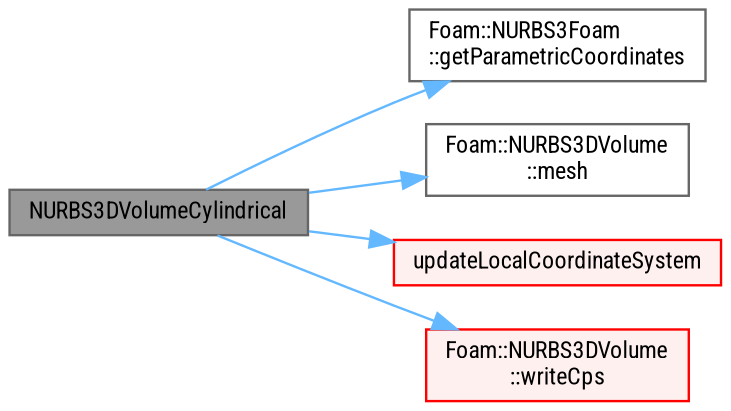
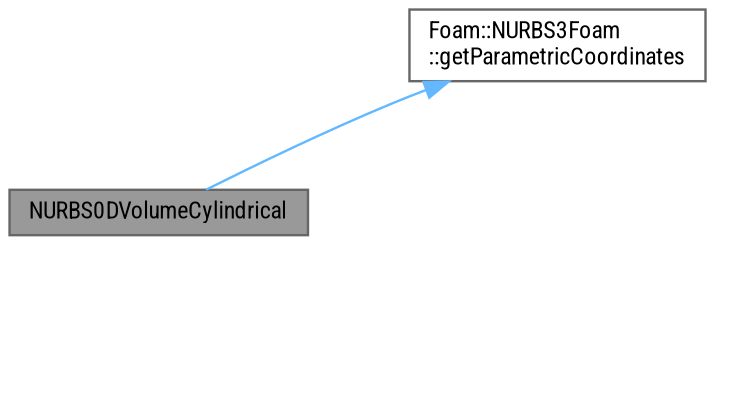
(557, 160) -> none
(159, 212) -> (159, 212)
(557, 263) -> none
(557, 365) -> none
